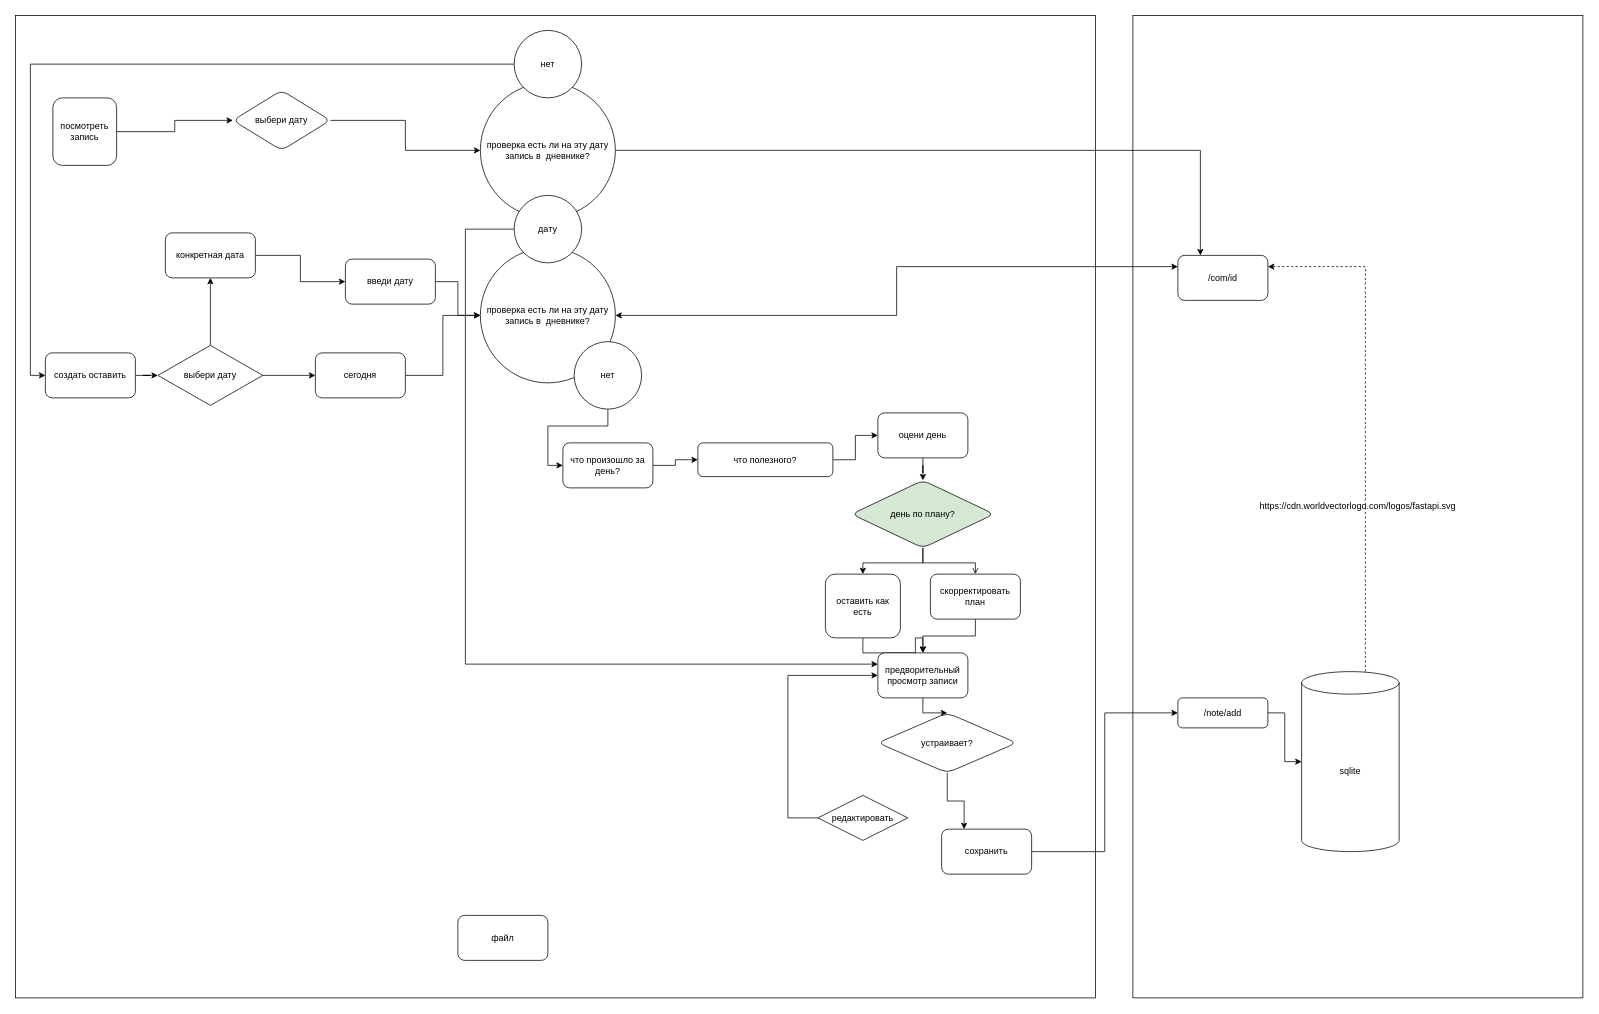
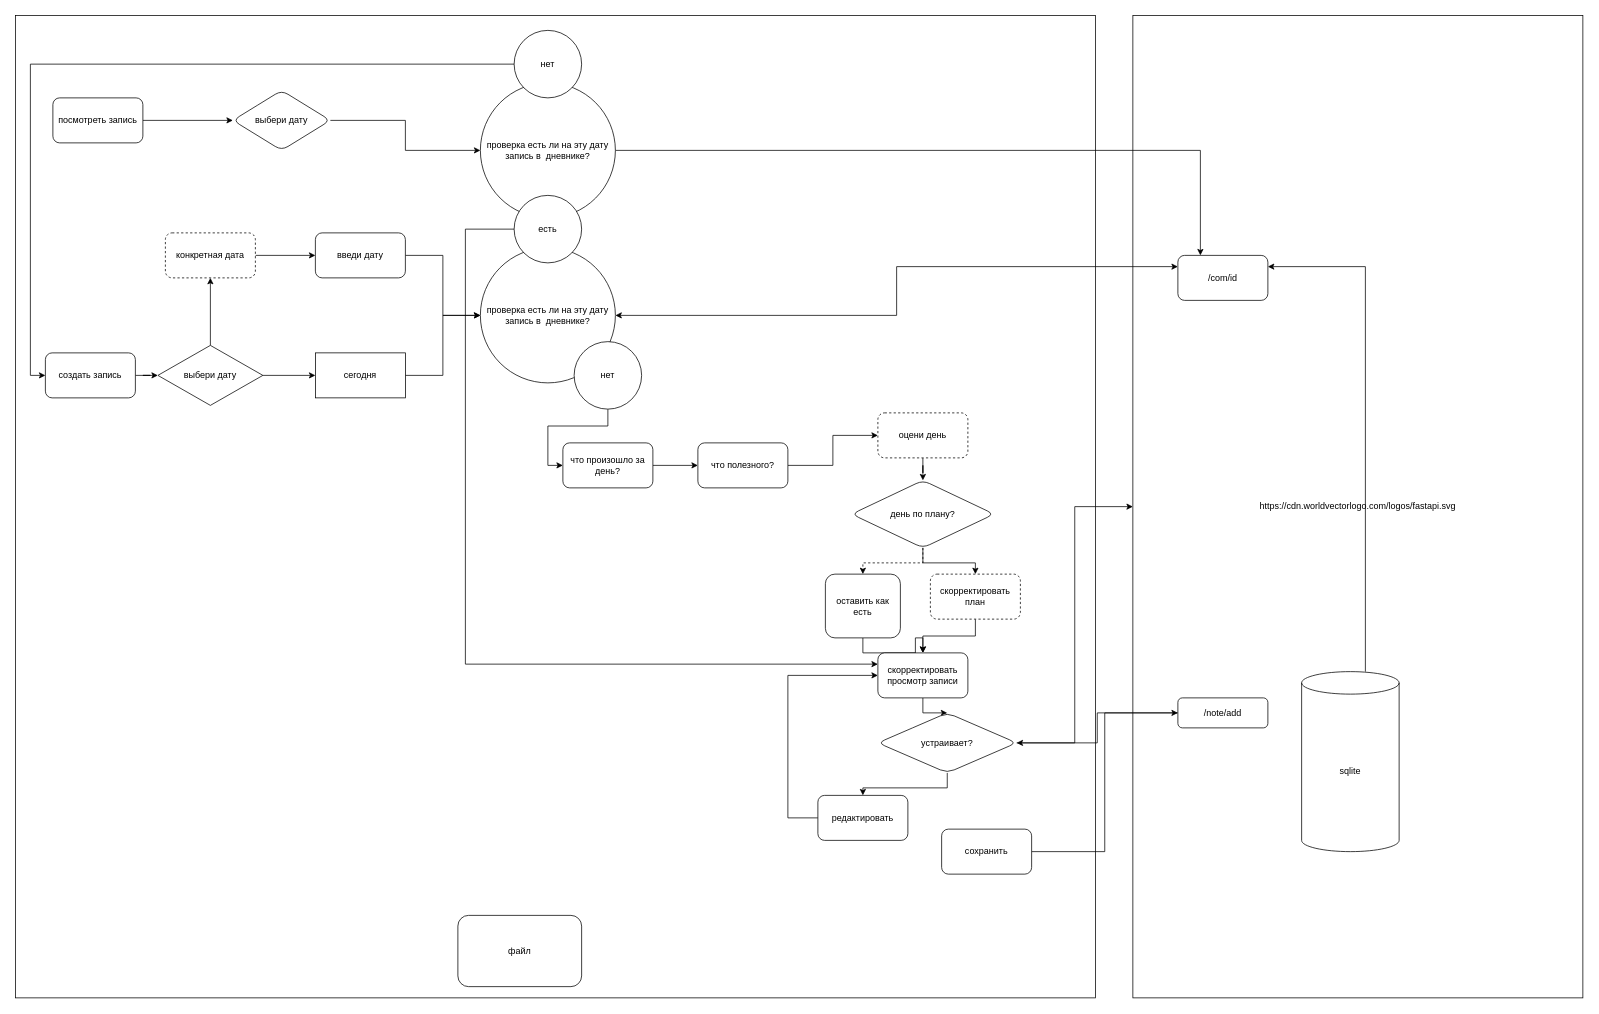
(85, 132) -> (98, 120)
(548, 229) -> (548, 229)
(210, 255) -> (210, 255)
(390, 282) -> (360, 255)
(90, 375) -> (90, 375)
(360, 375) -> (360, 375)
(1365, 423) -> (1365, 423)
(923, 435) -> (923, 435)
(765, 460) -> (743, 465)
(923, 514) -> (923, 514)
(889, 563) -> (889, 563)
(975, 569) -> (975, 567)
(975, 597) -> (975, 597)
(923, 675) -> (923, 675)
(1285, 741) -> (1097, 736)
none -> (864, 788)
(947, 796) -> (1075, 597)
(863, 818) -> (863, 818)
(503, 938) -> (520, 951)
